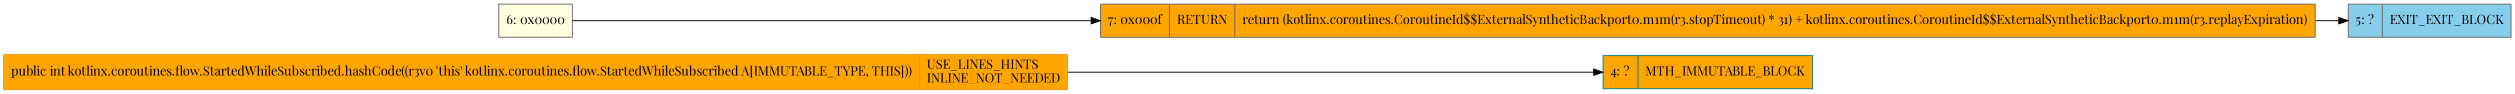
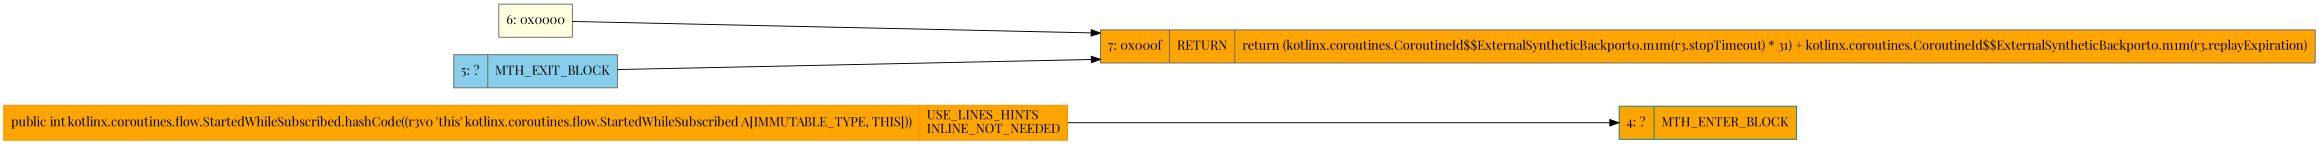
(2447, 20) -> (553, 71)
(2327, 21) -> (854, 65)
(1725, 72) -> (1725, 122)
